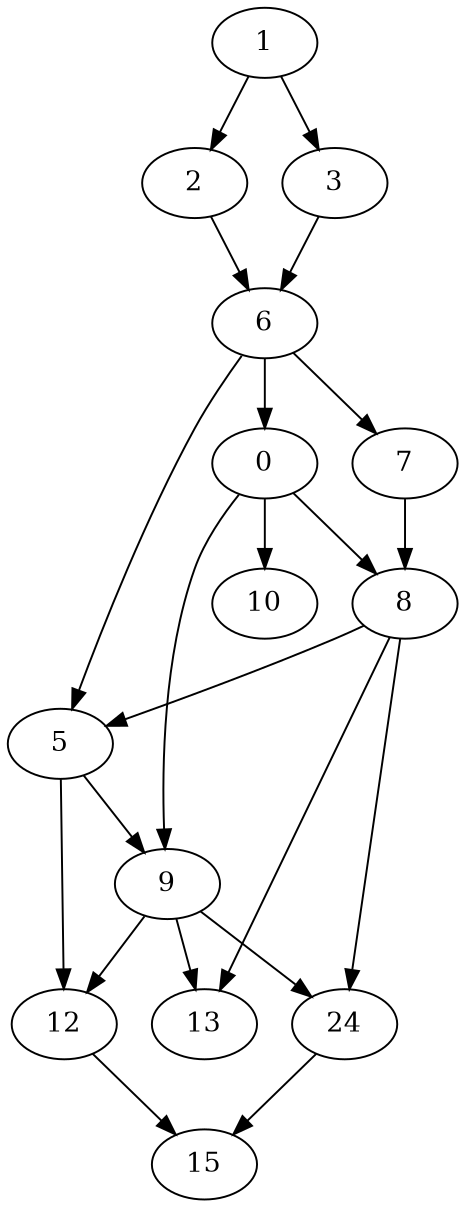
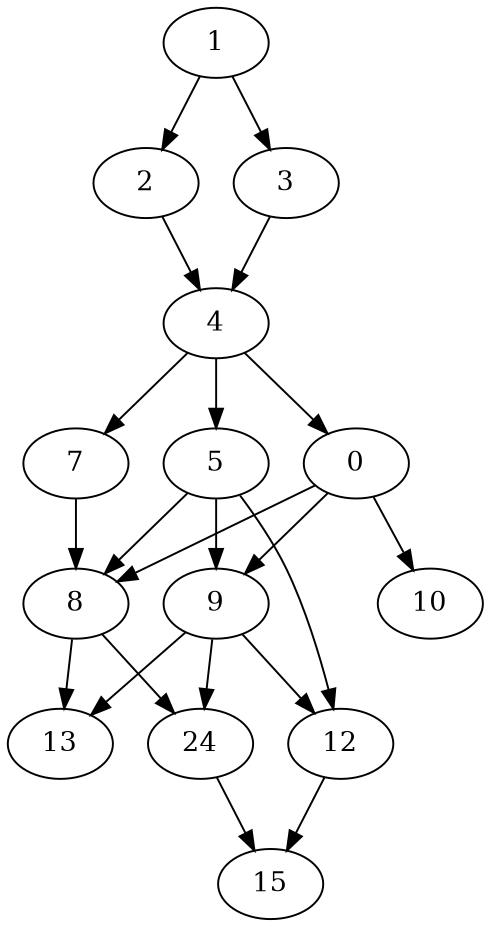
(265, 323) -> (216, 323)
(245, 675) -> (153, 527)
